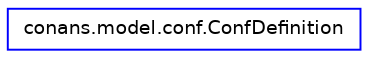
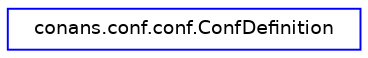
(184, 29) -> (184, 29)
